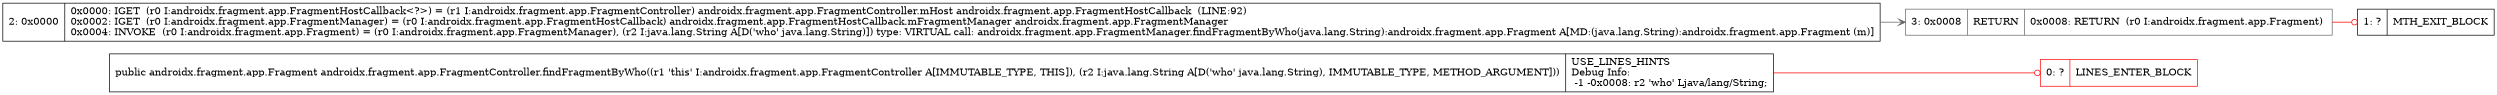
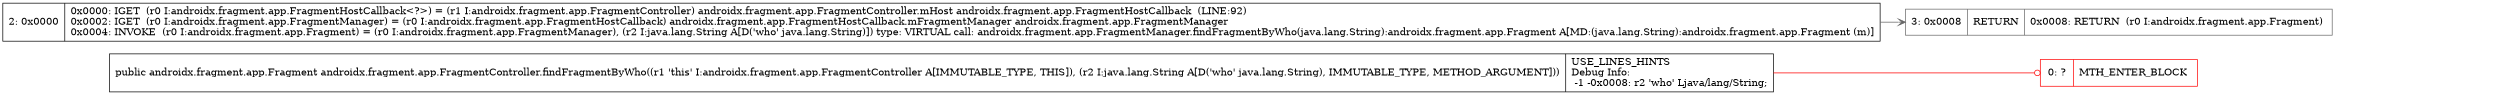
(2426, 22) -> none
(2134, 73) -> (2133, 73)
